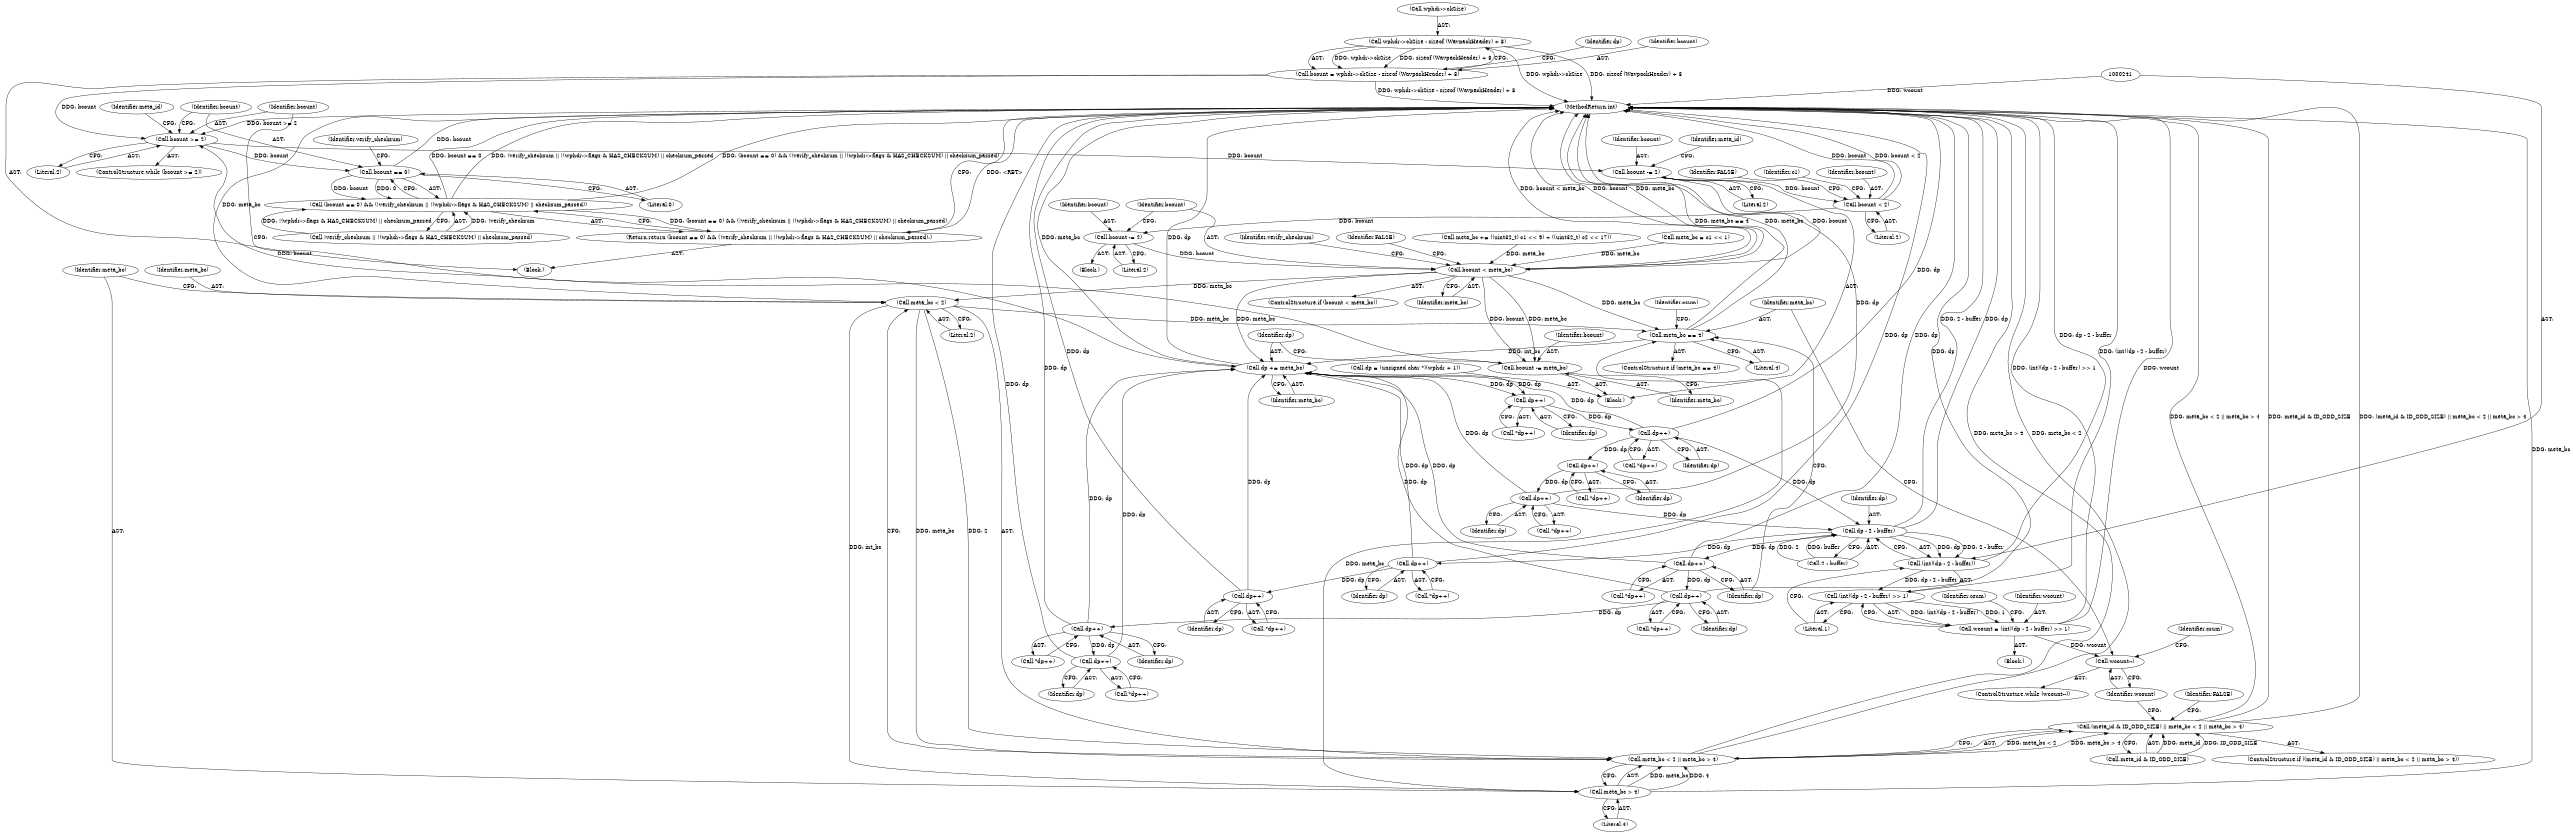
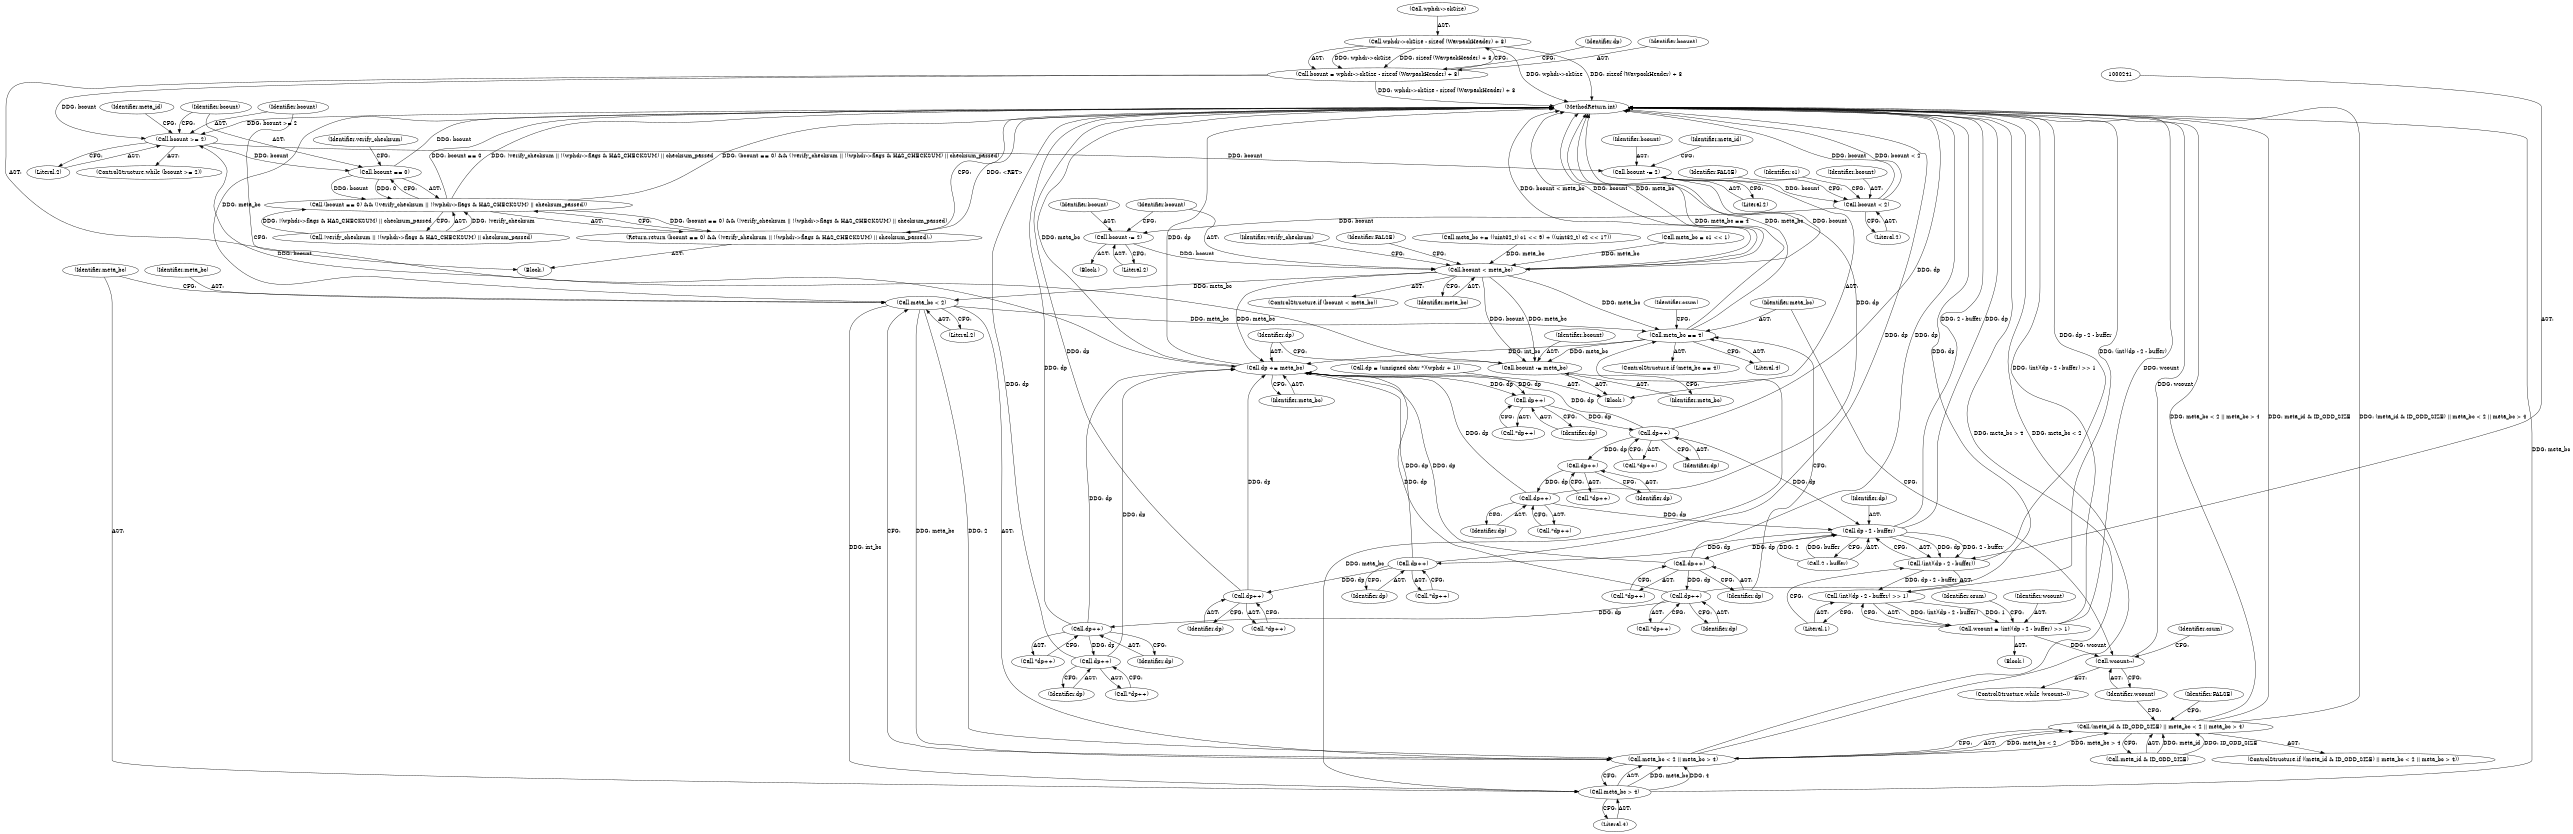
(1866, 90) -> (2183, 132)
(661, 205) -> none
none -> (1577, 348)
